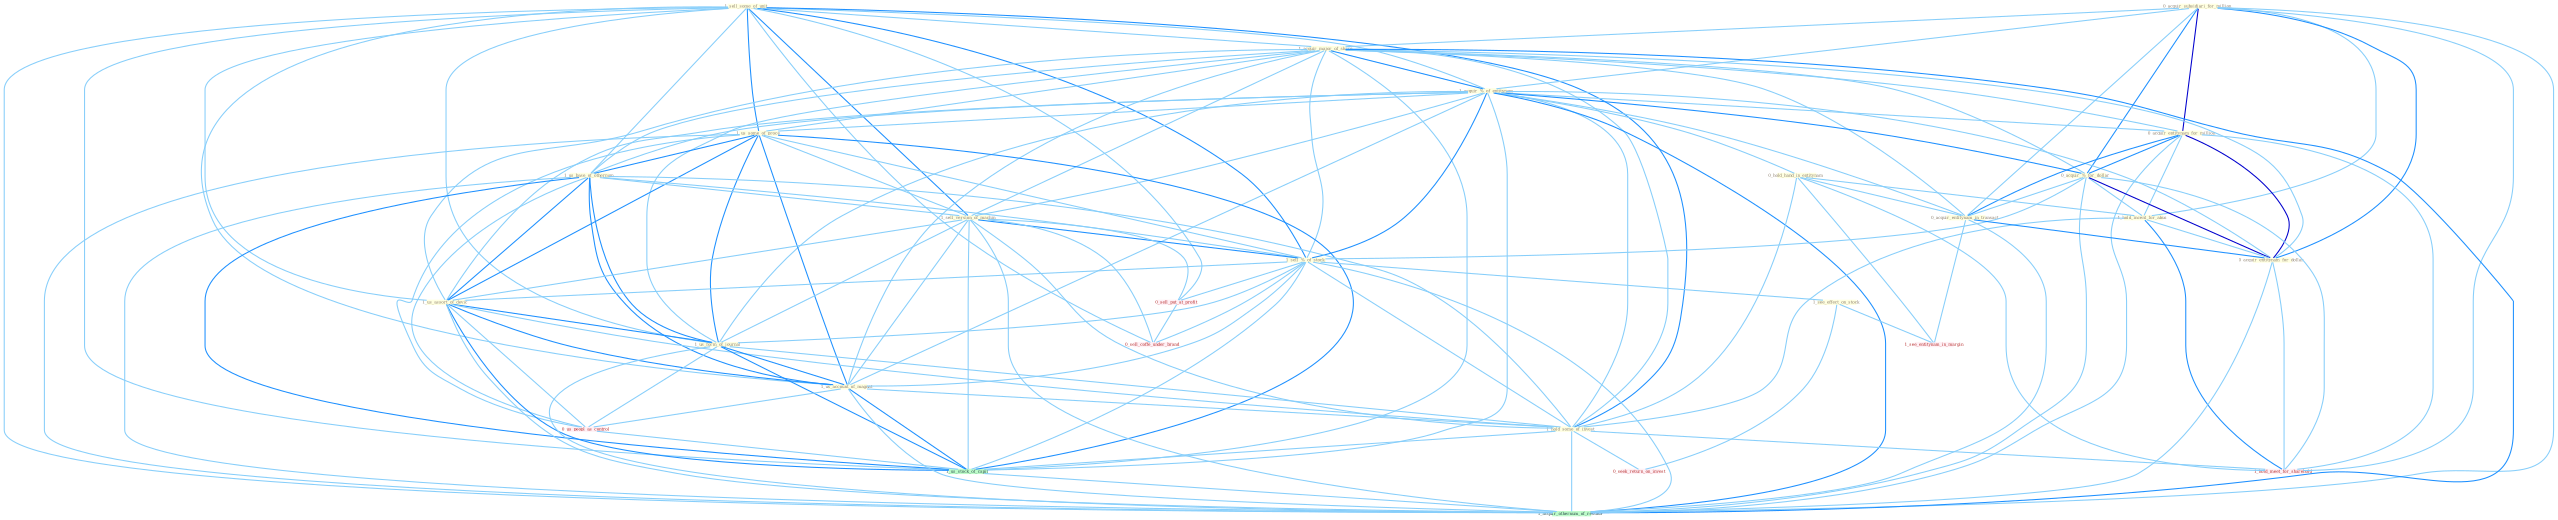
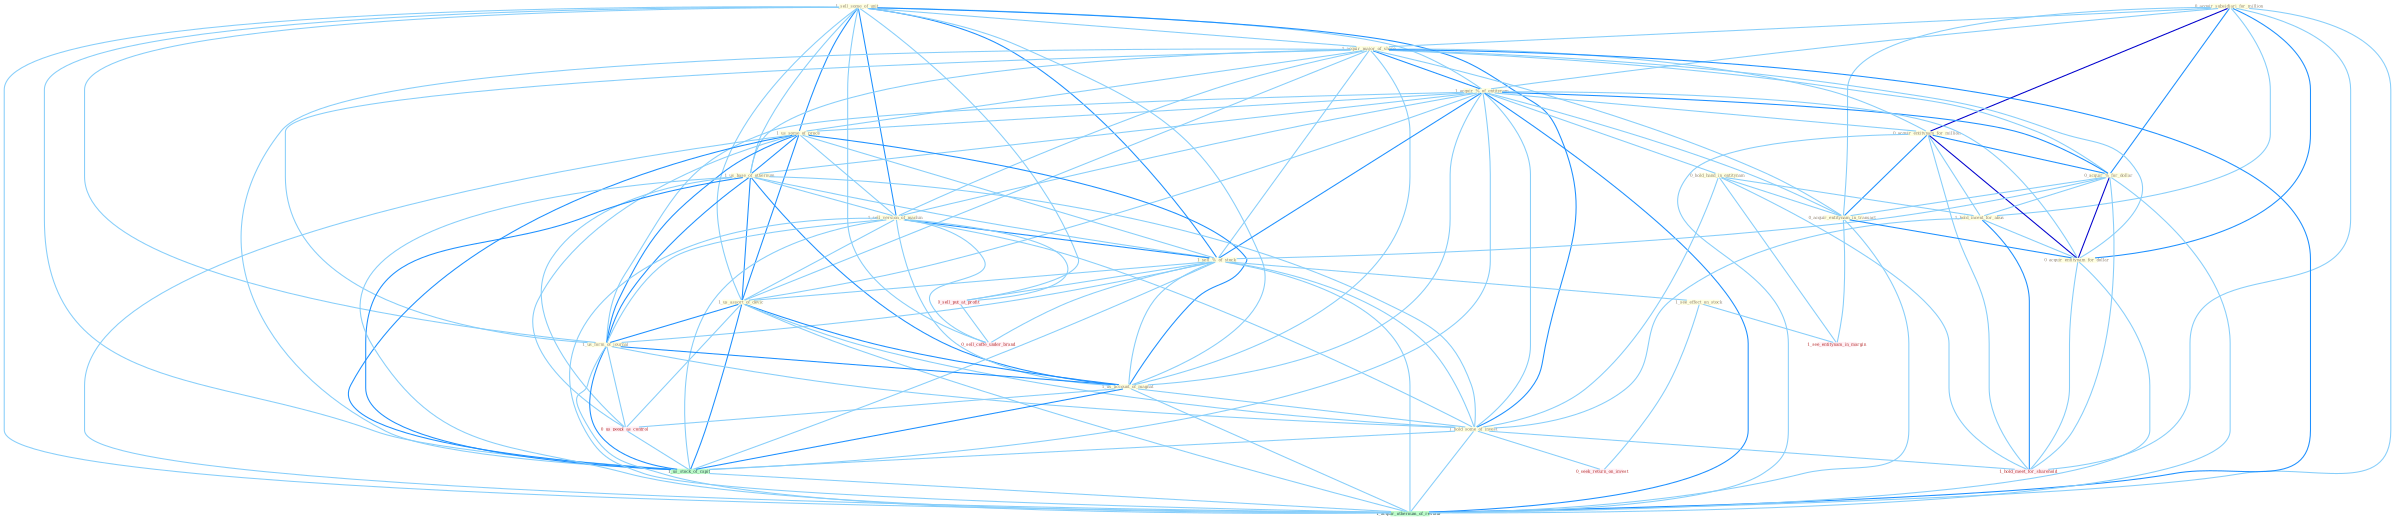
(1635, 151) -> none
